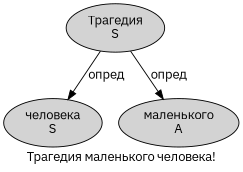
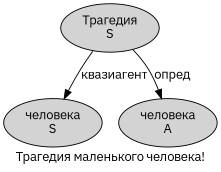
(106, 75) -> (115, 75)
(179, 123) -> (168, 123)
